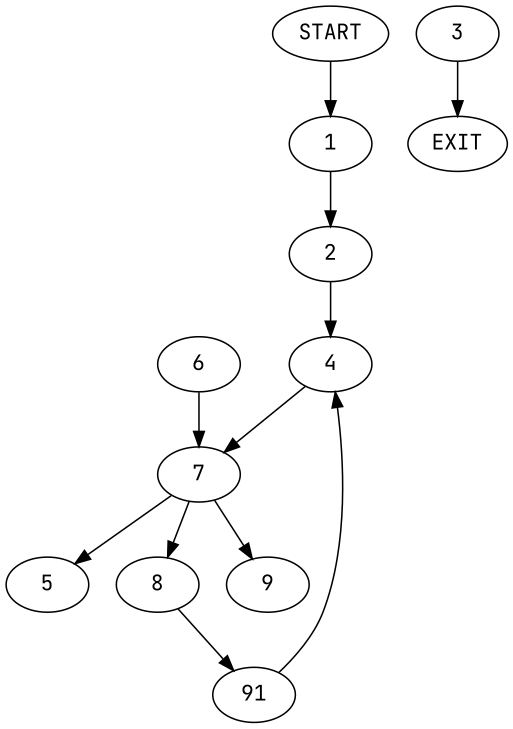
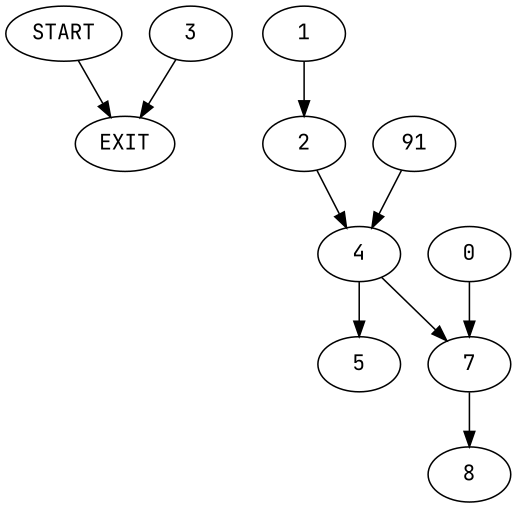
(331, 81) -> (91, 82)
(199, 364) -> (469, 254)
(130, 525) -> (359, 302)
(268, 585) -> none
(201, 634) -> none
